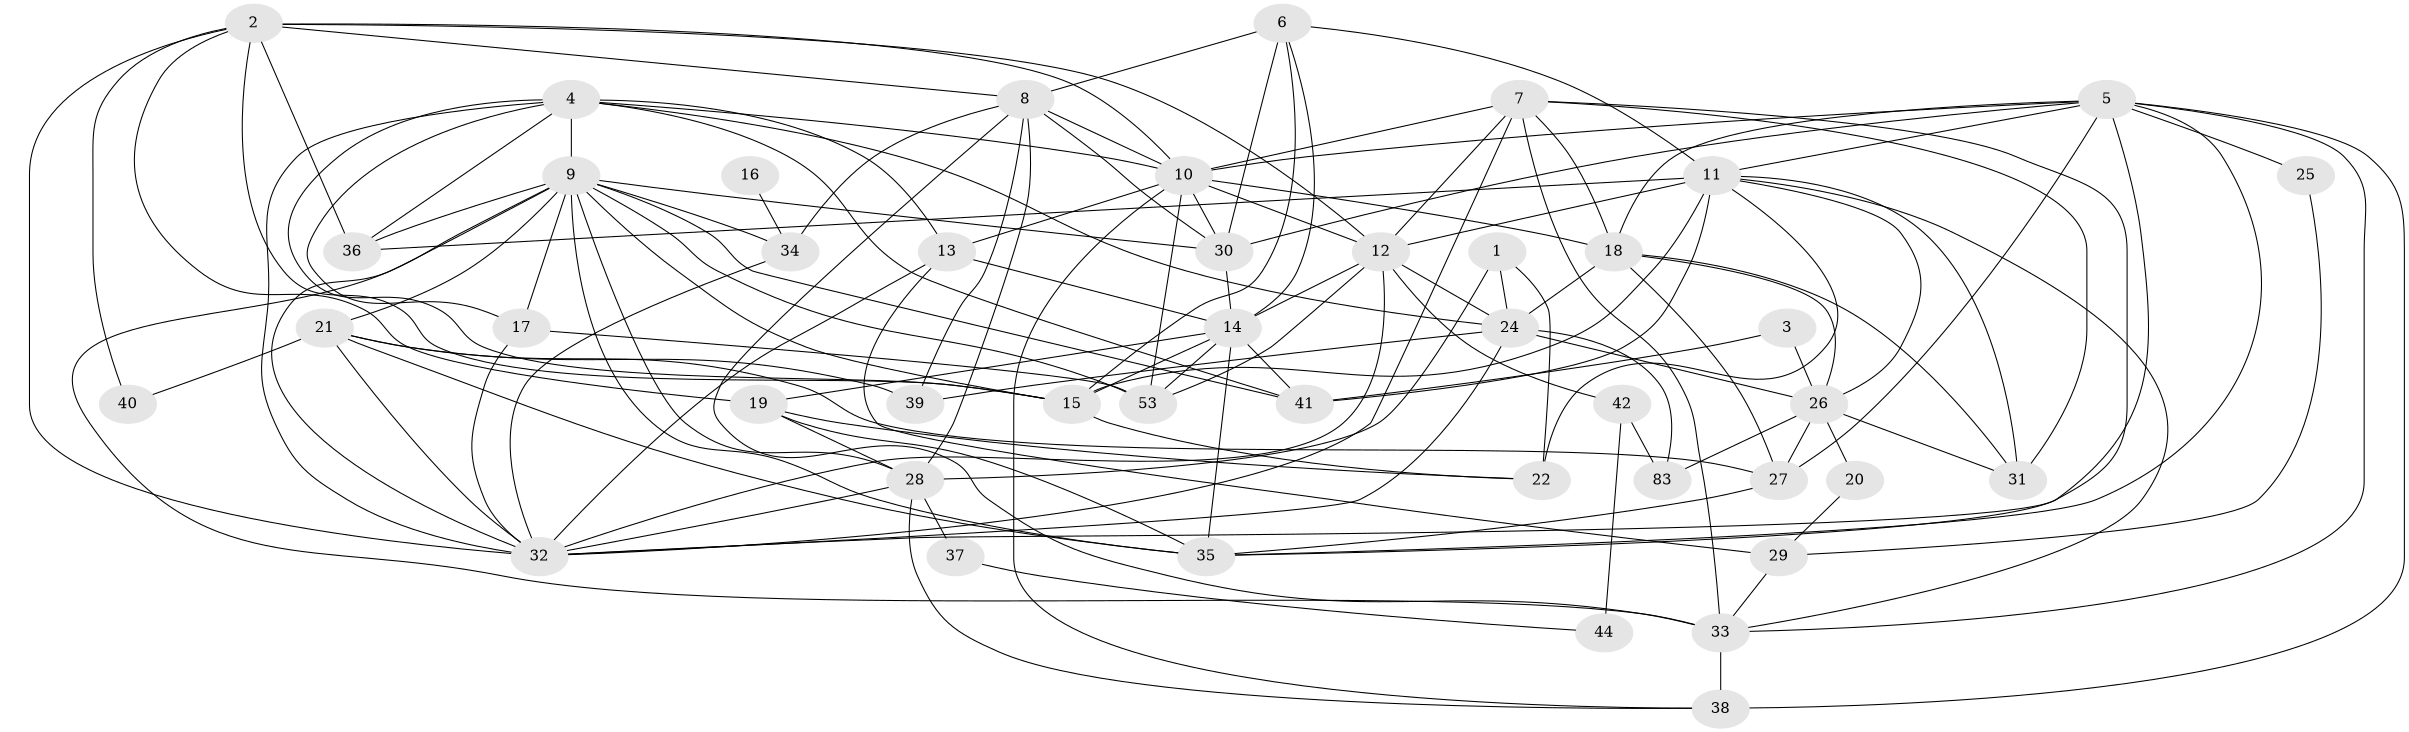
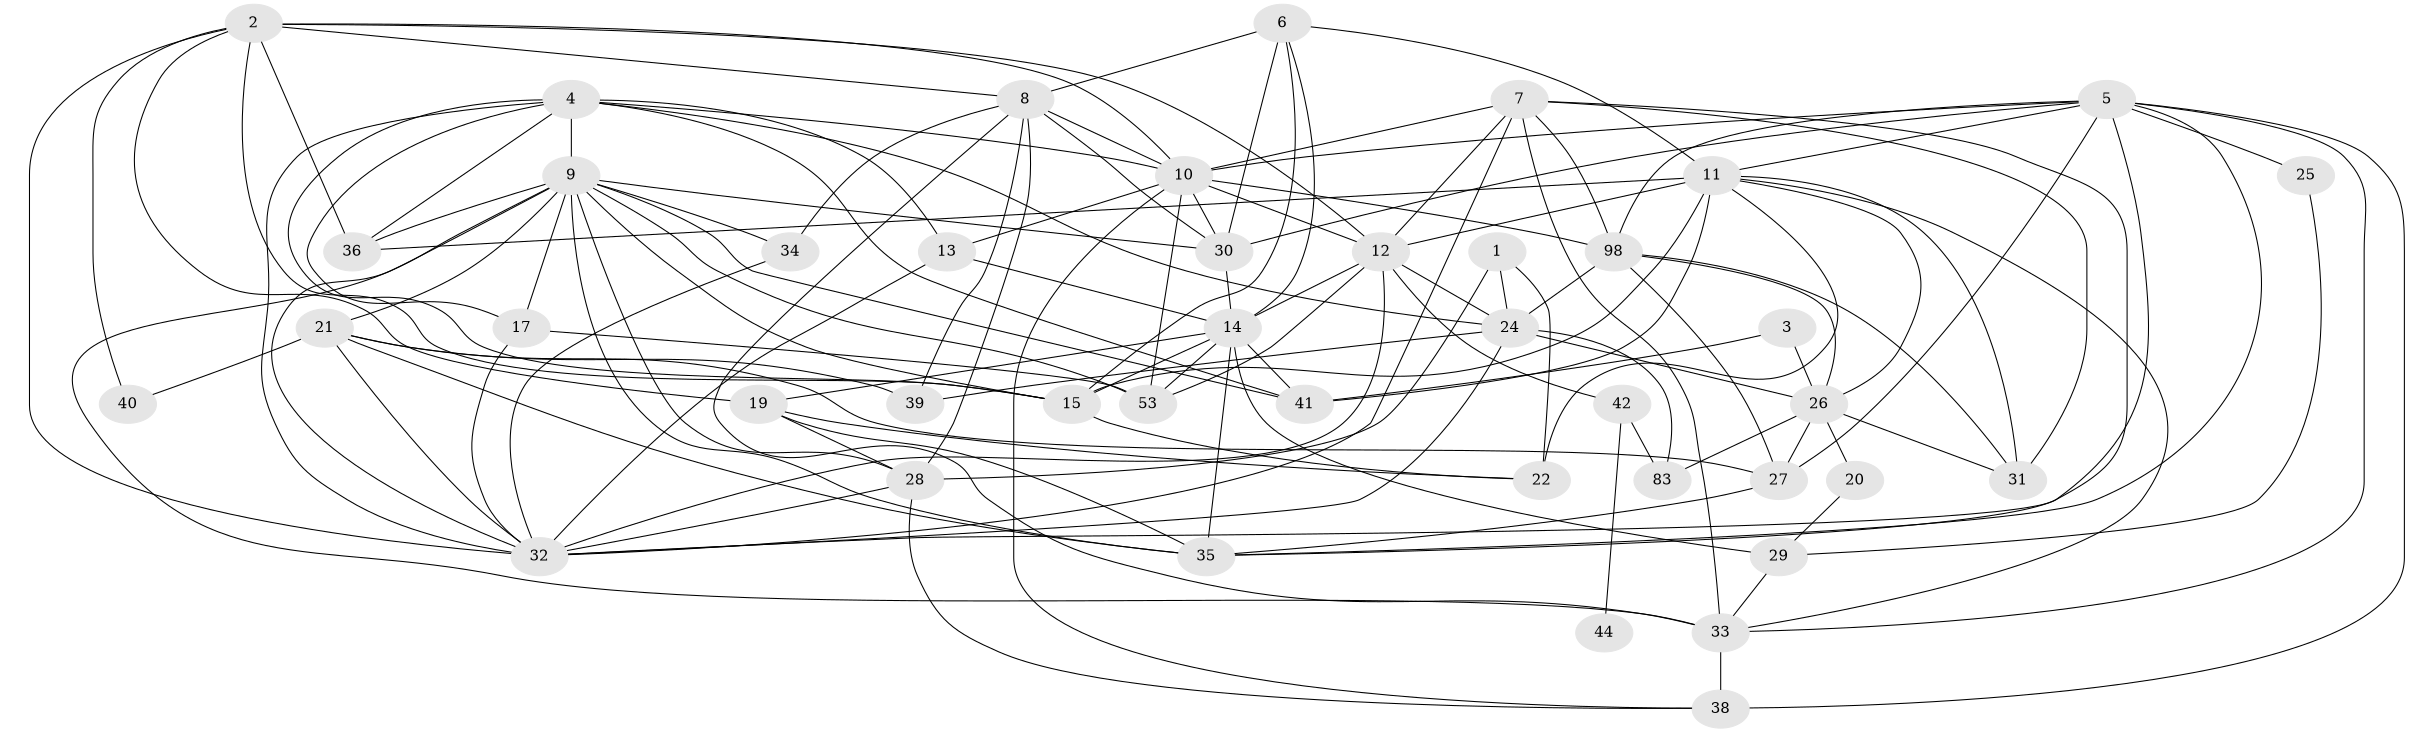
(750, 176) -> none
(1614, 252) -> (1614, 252)
(1198, 481) -> (1461, 500)
(956, 557) -> none
